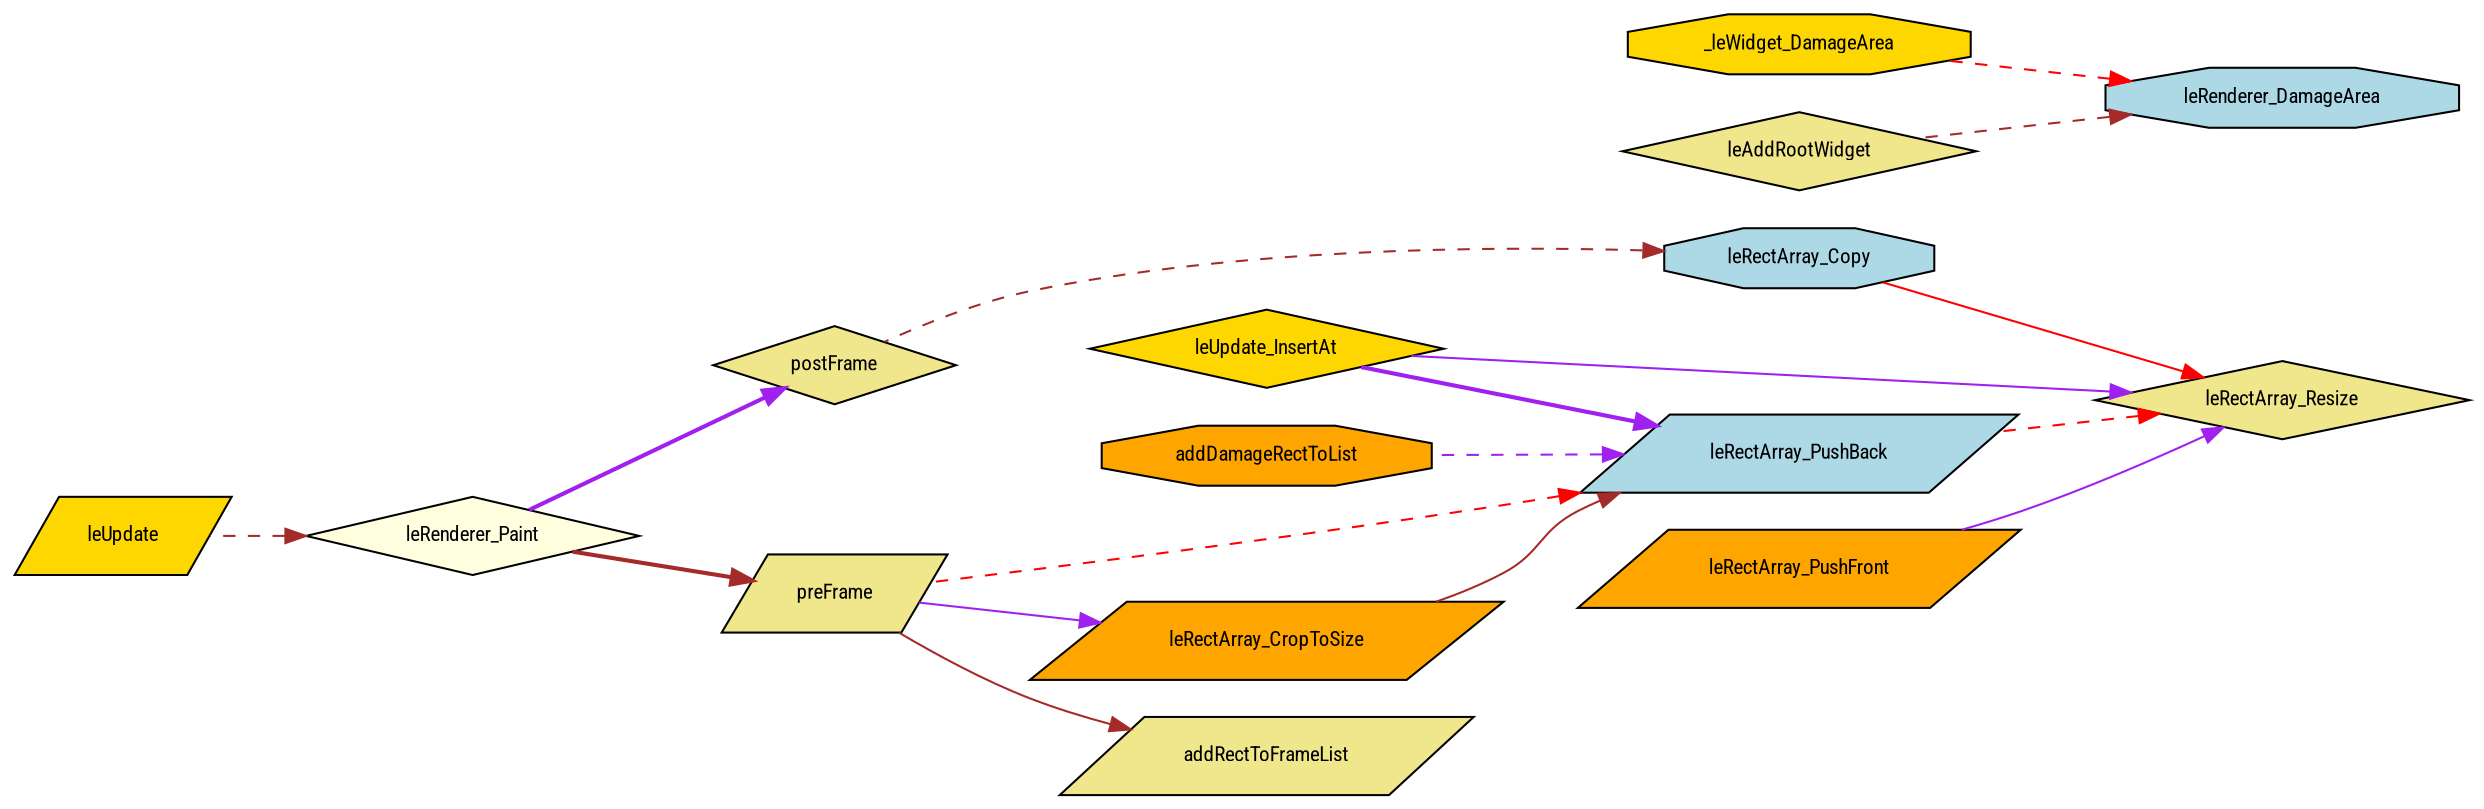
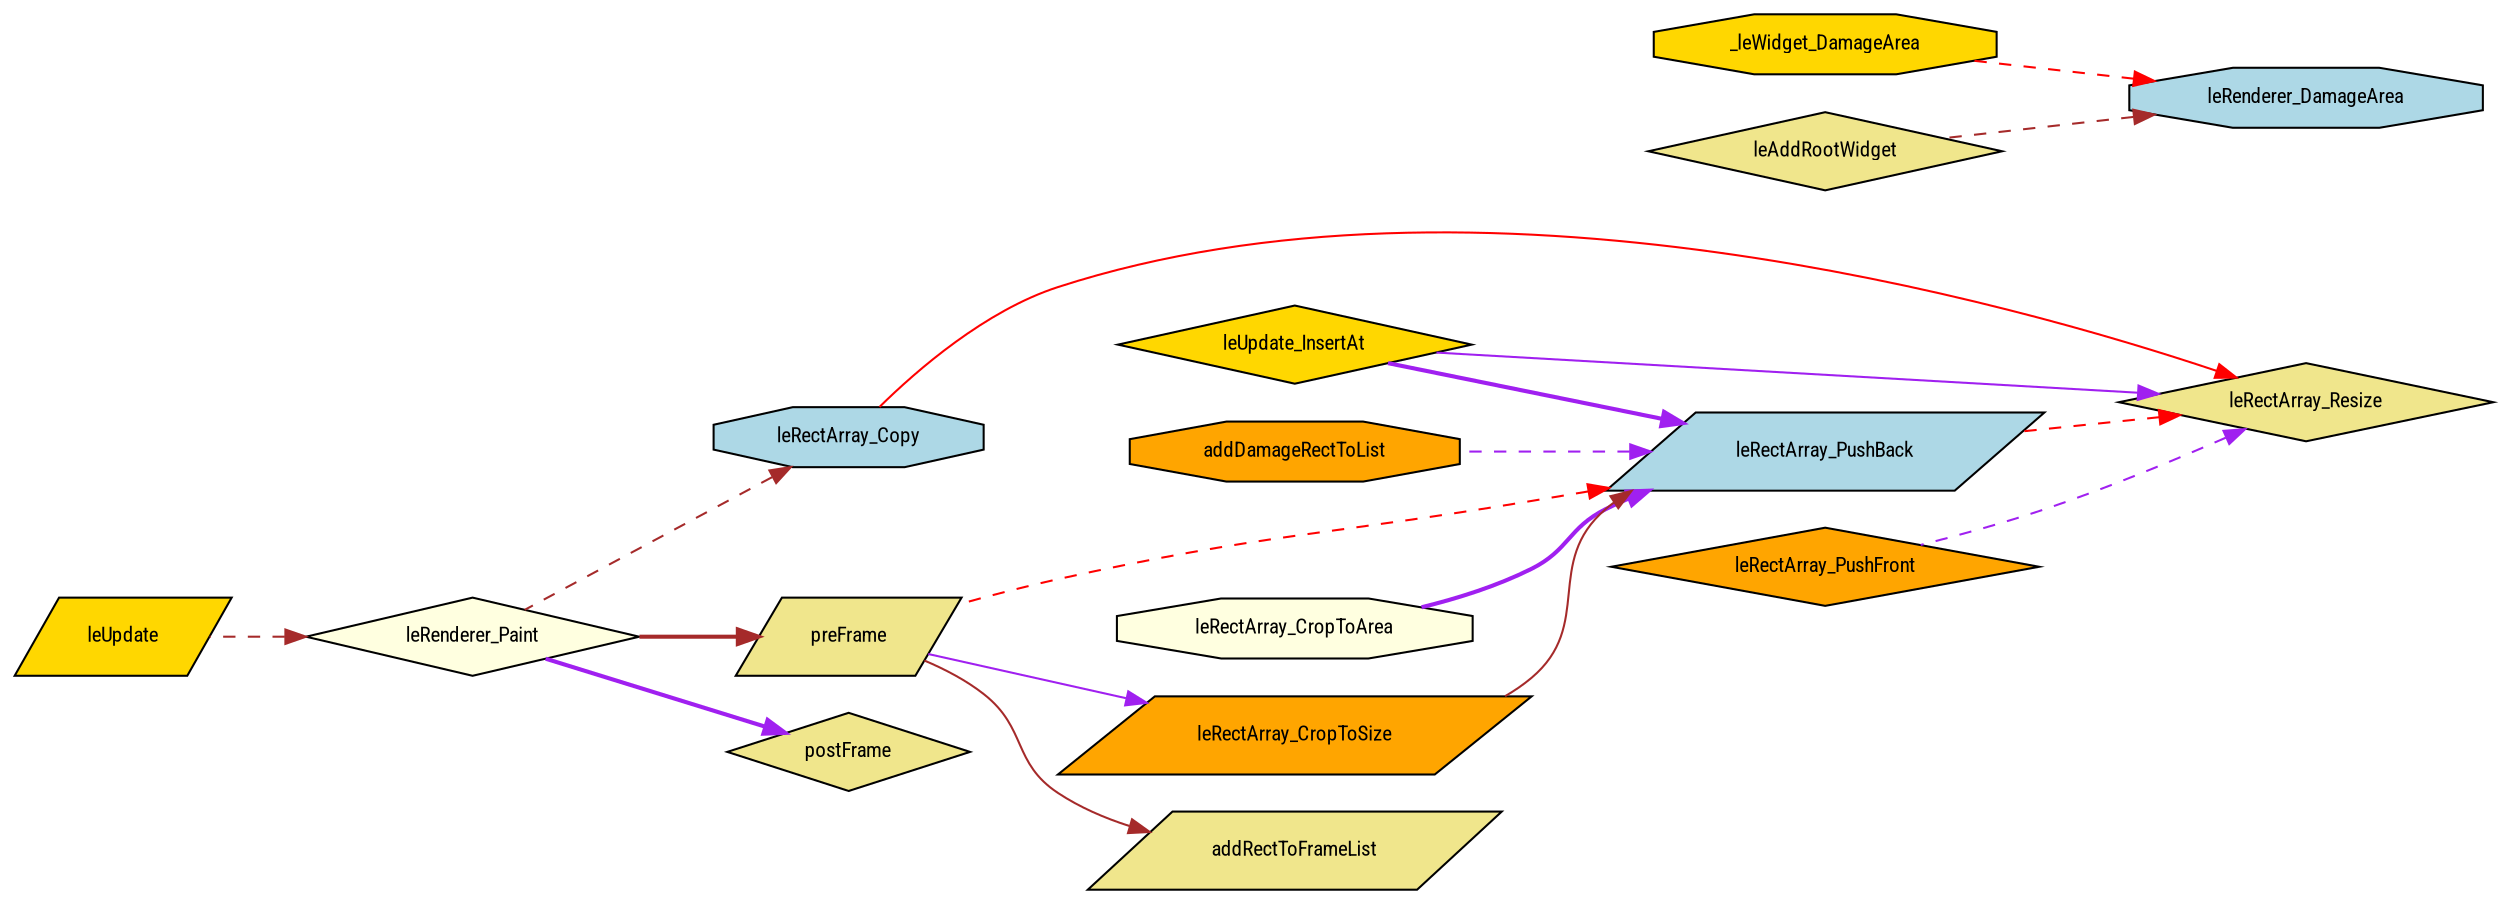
(1258, 260) -> (648, 543)
(2085, 488) -> (2076, 498)
(1799, 569) -> (1825, 567)
none -> (1295, 628)
